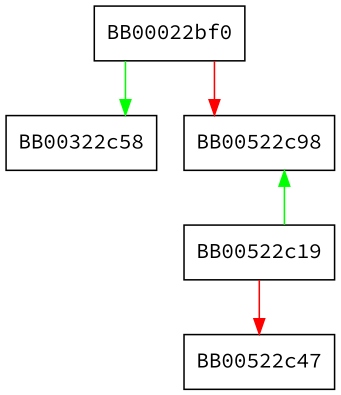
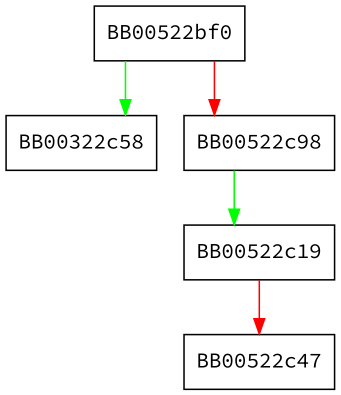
(170, 33) -> (170, 33)
(284, 205) -> (234, 190)
